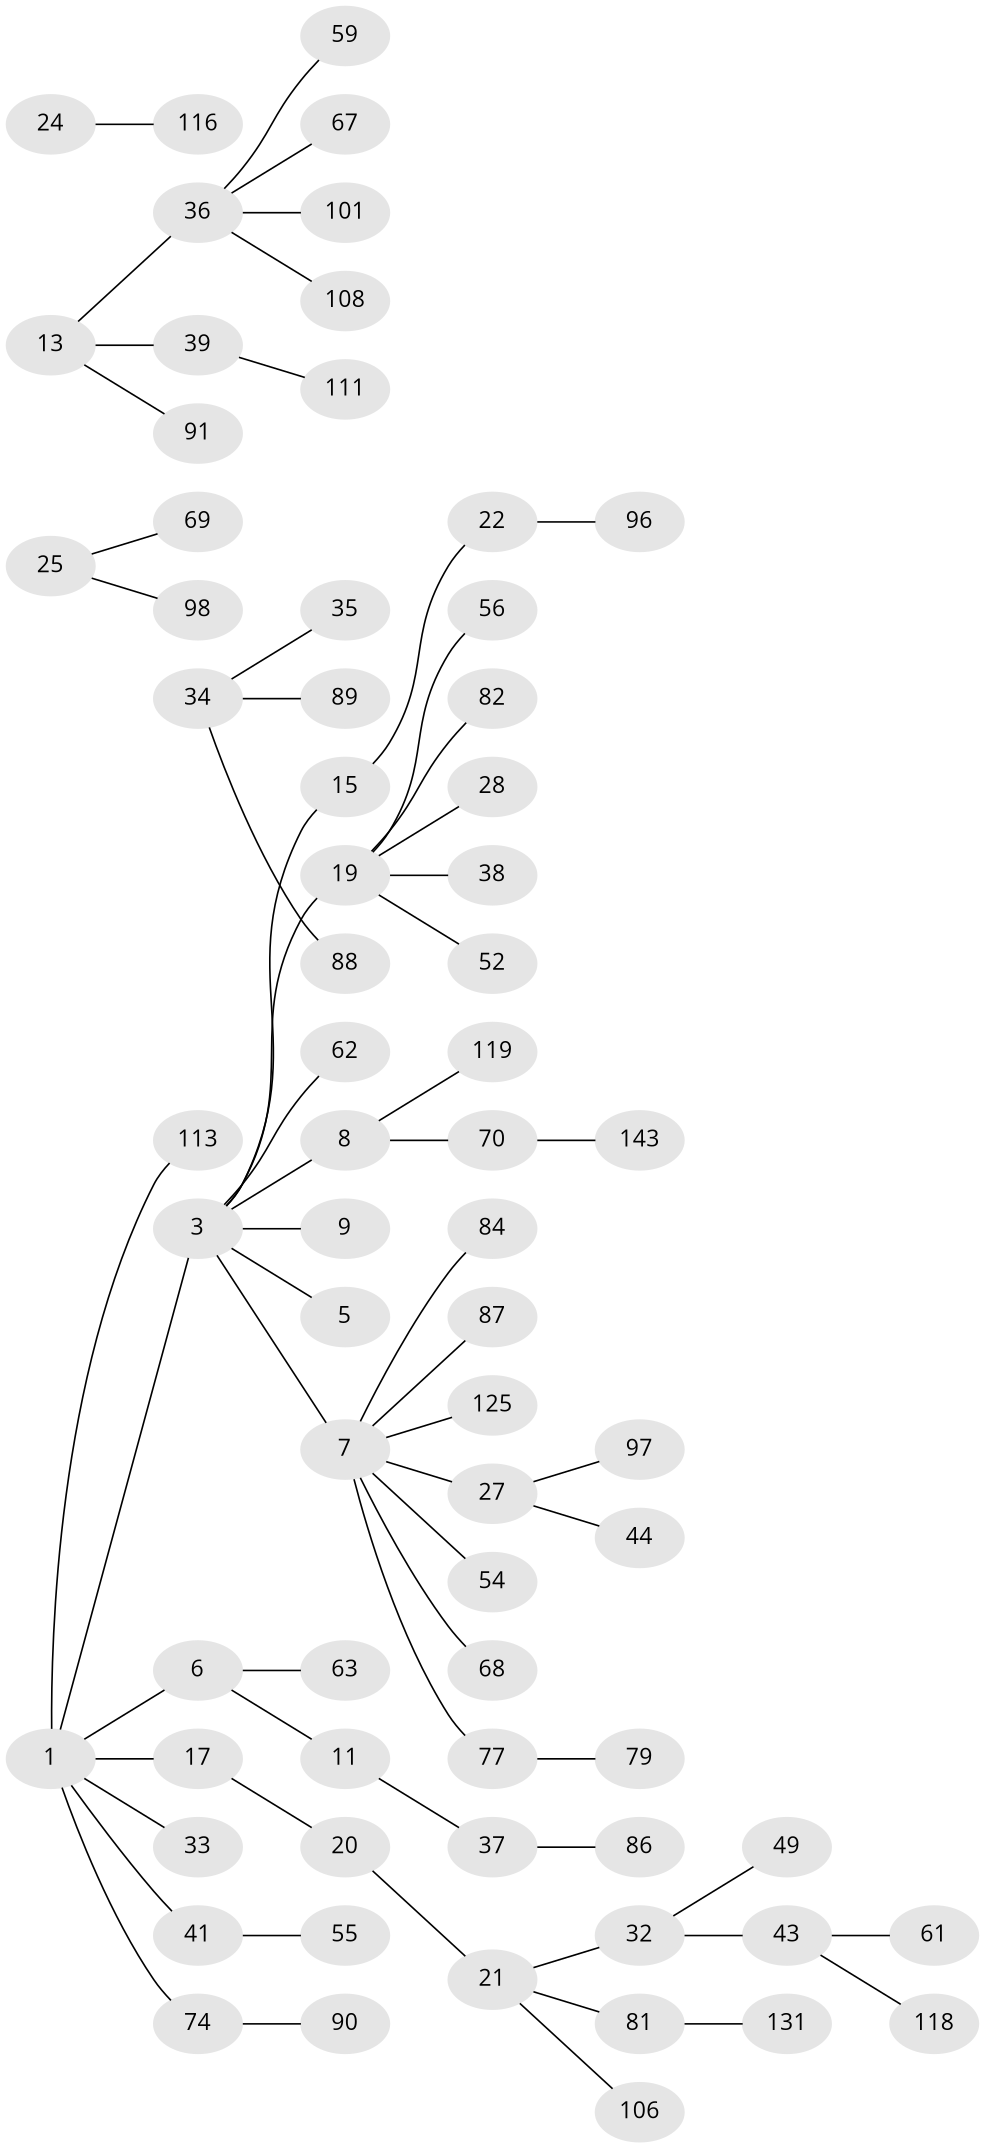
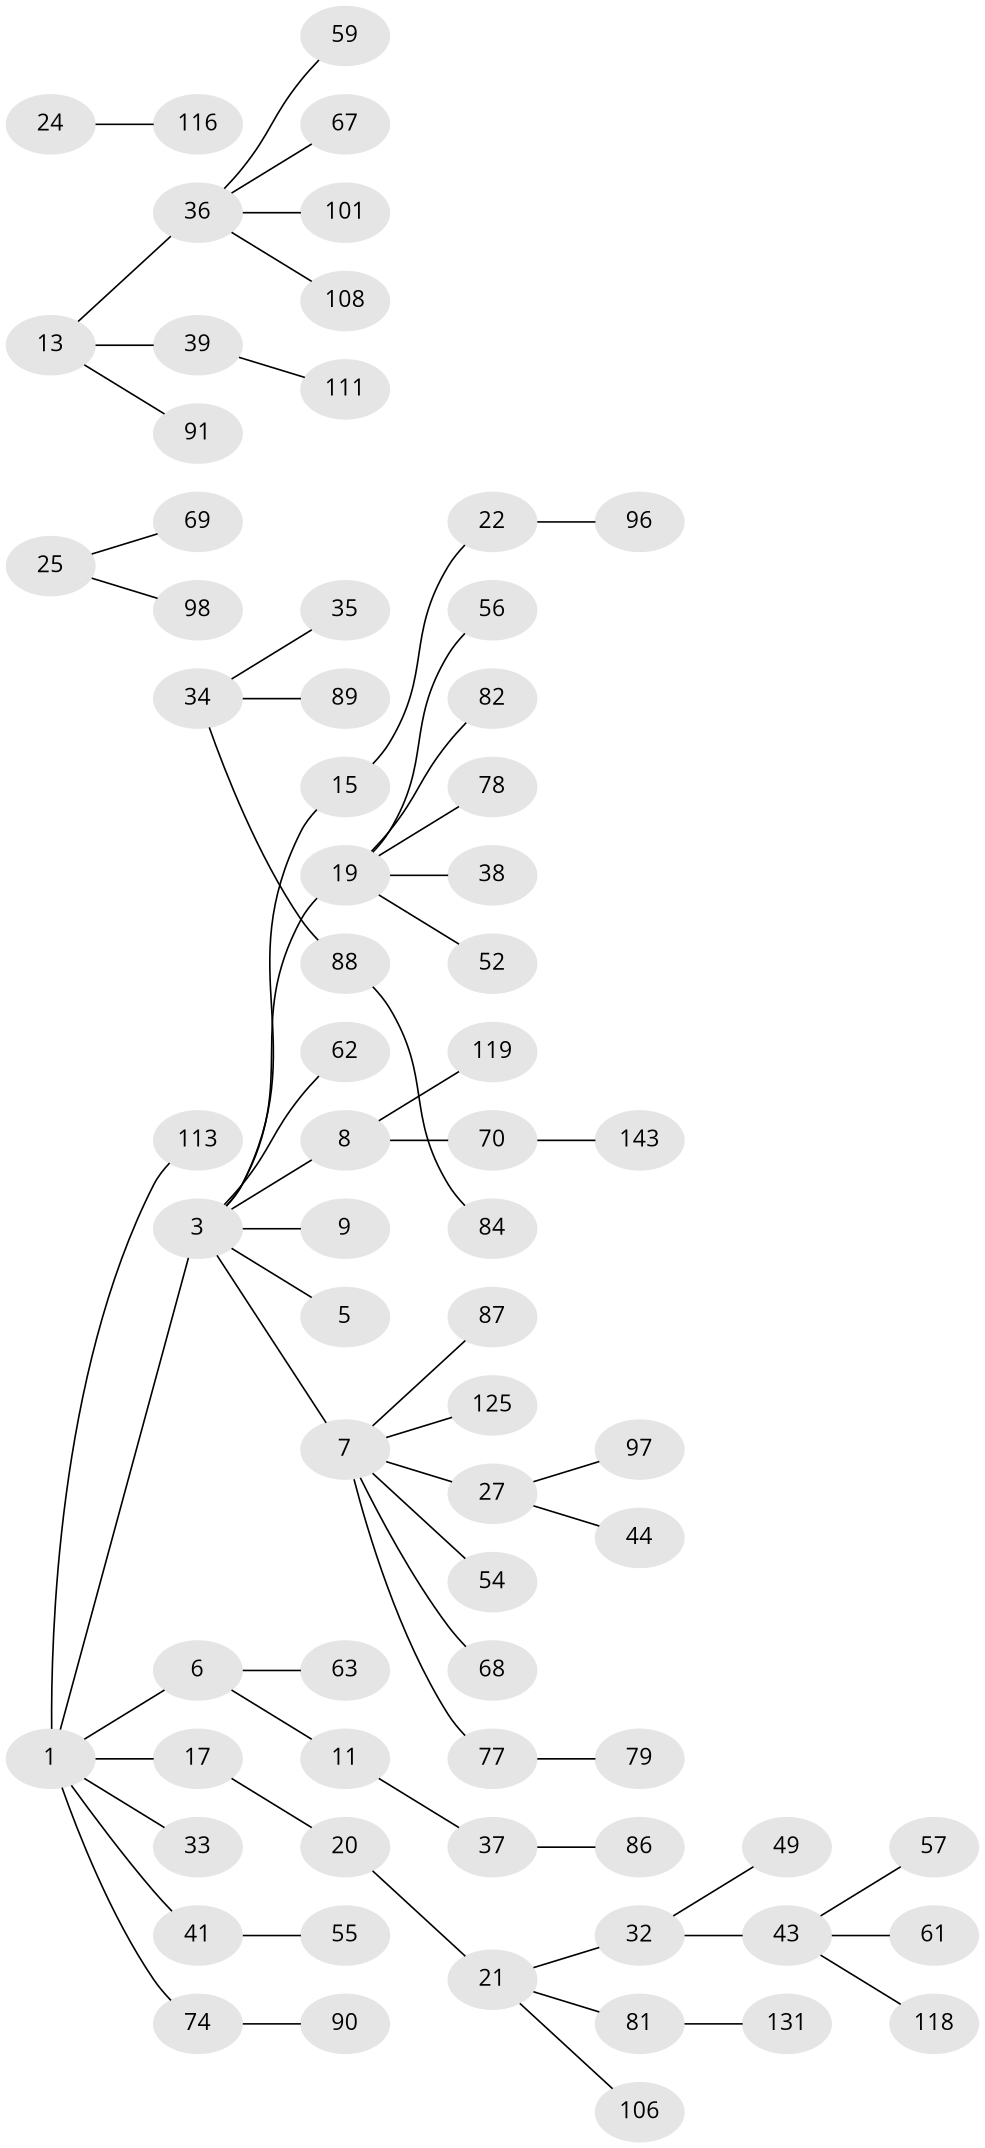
(492, 787) -> (492, 787)
(408, 1334) -> (417, 1084)
none -> (934, 1847)
